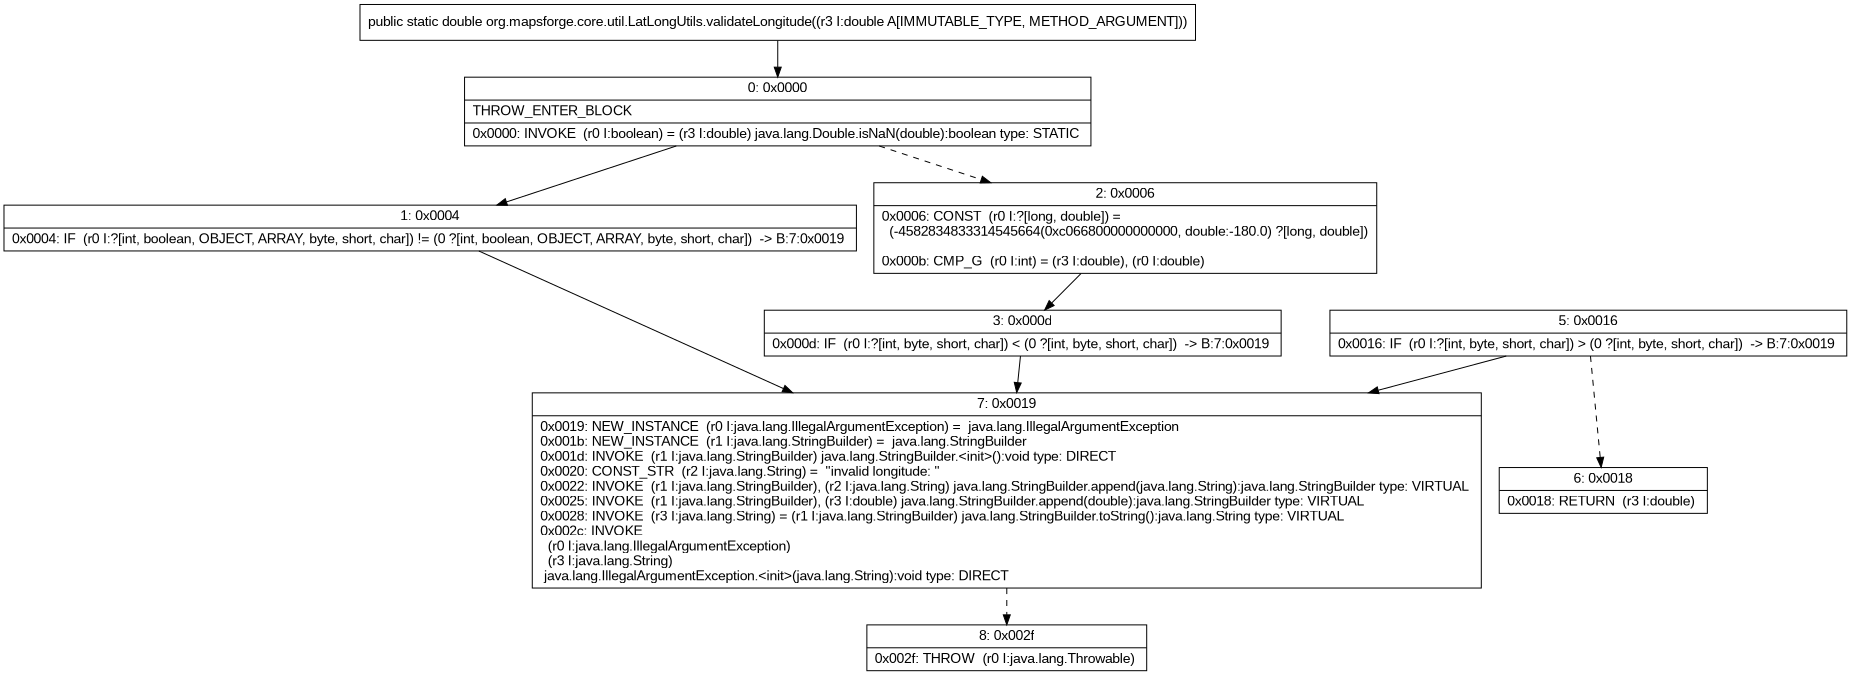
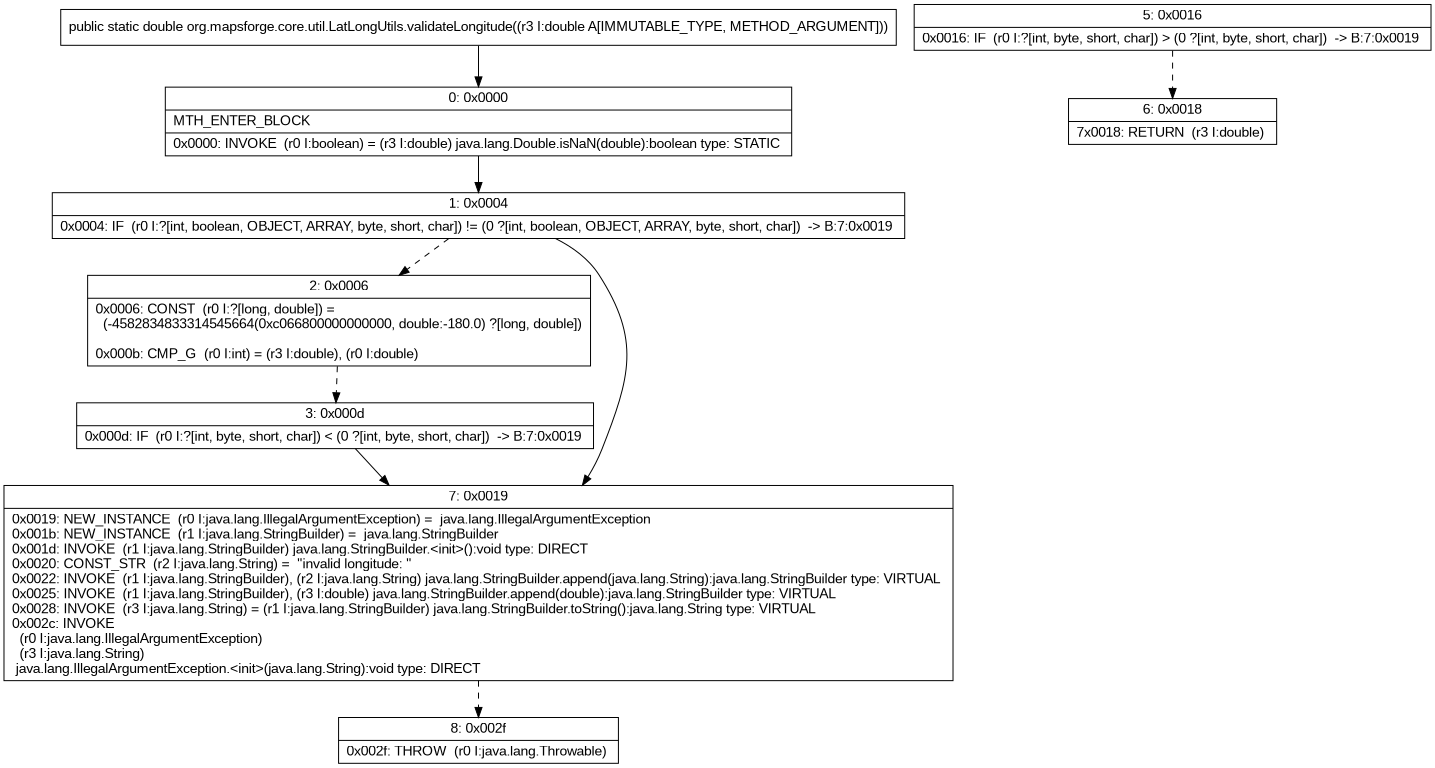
(552, 111) -> (242, 121)
(930, 163) -> (428, 254)
(1066, 288) -> (337, 379)
(1442, 373) -> none
(1603, 501) -> (1173, 132)
